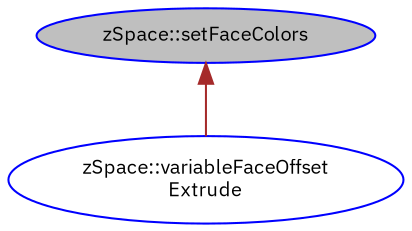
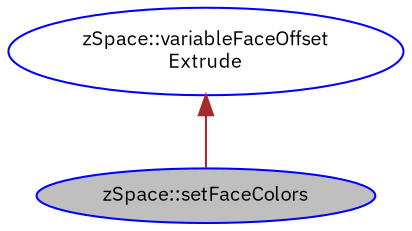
(206, 110) -> (206, 142)
